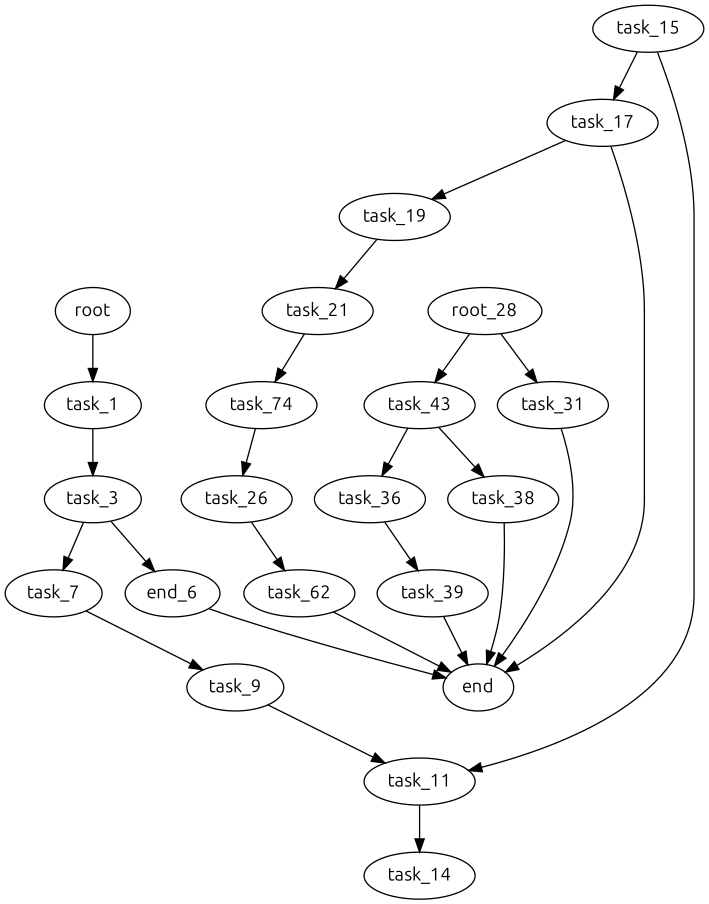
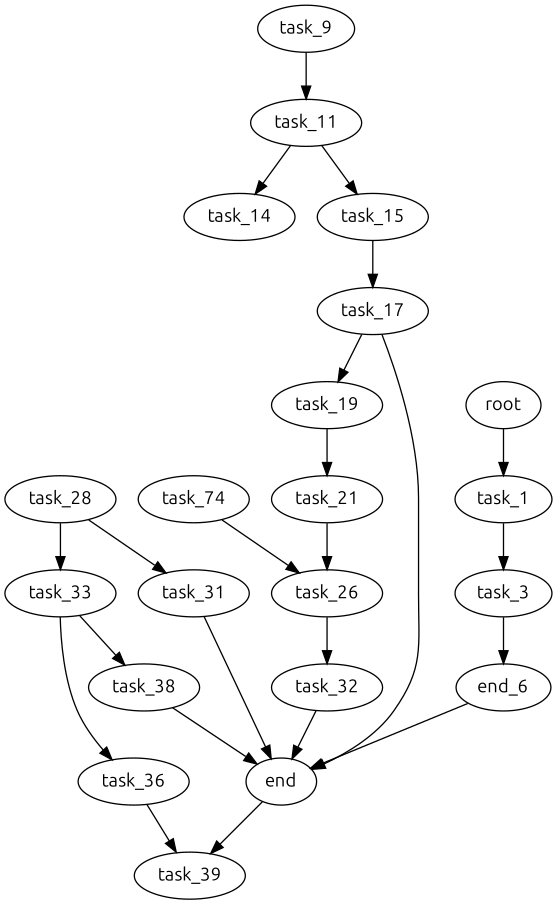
(485, 311) -> (60, 499)
(293, 352) -> (327, 540)
(420, 405) -> (60, 593)
(694, 468) -> (336, 165)
(54, 593) -> none
(299, 593) -> (327, 687)
(453, 635) -> (241, 823)
